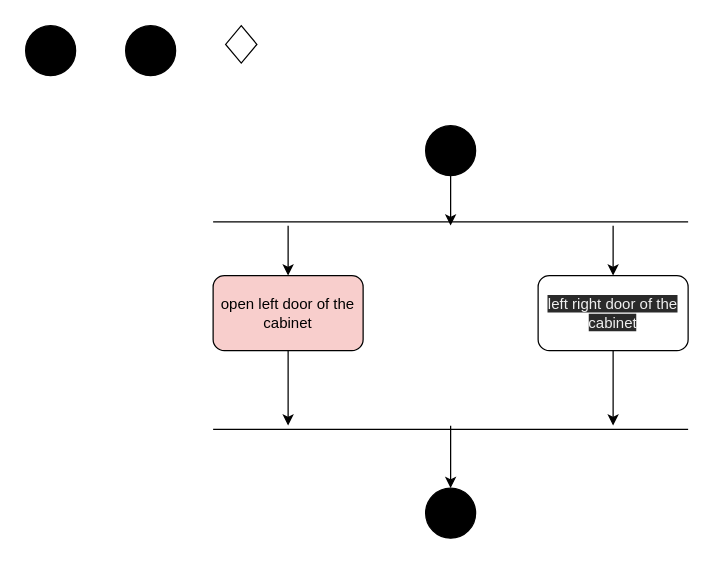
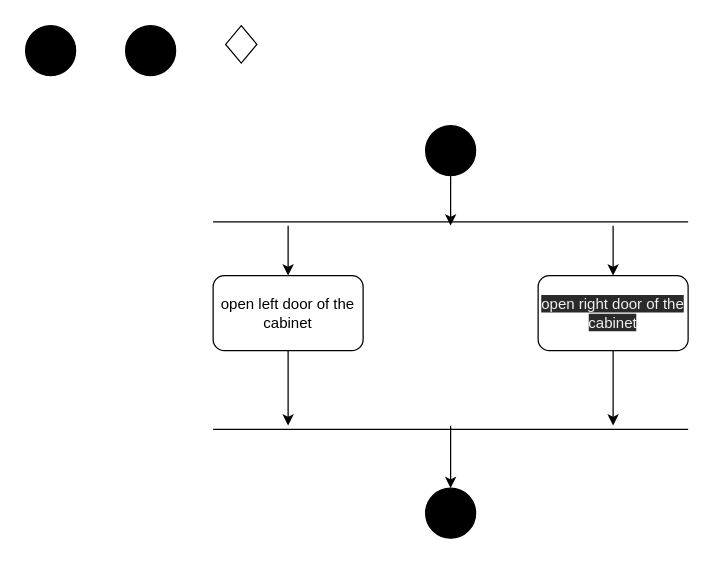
(288, 313) -> (288, 313)
(613, 313) -> (613, 313)
